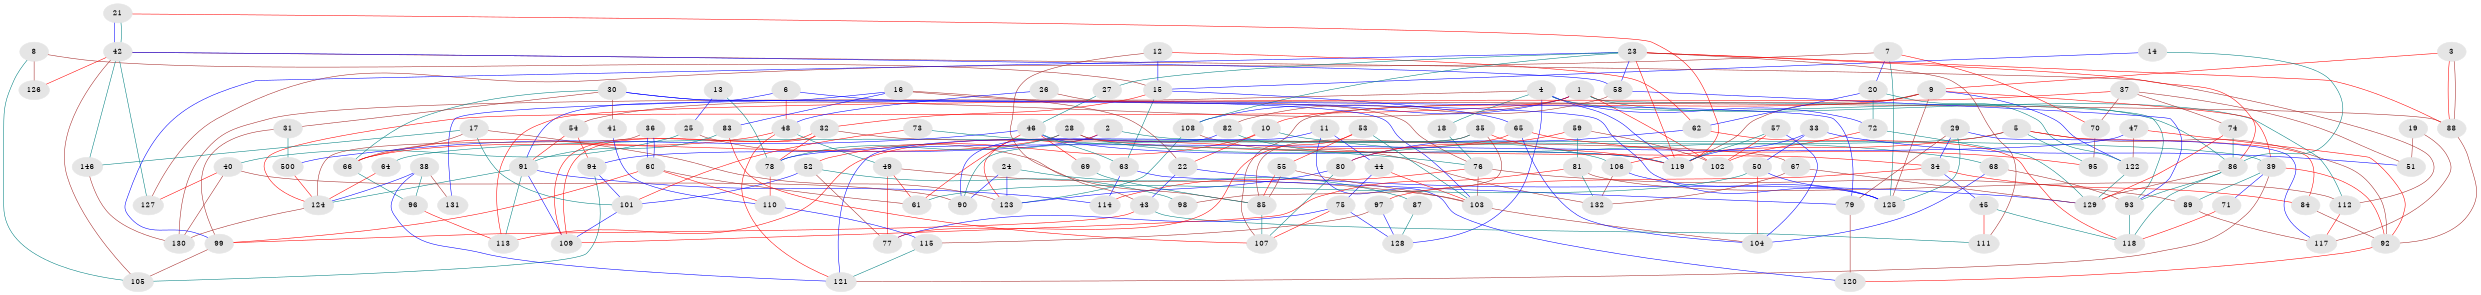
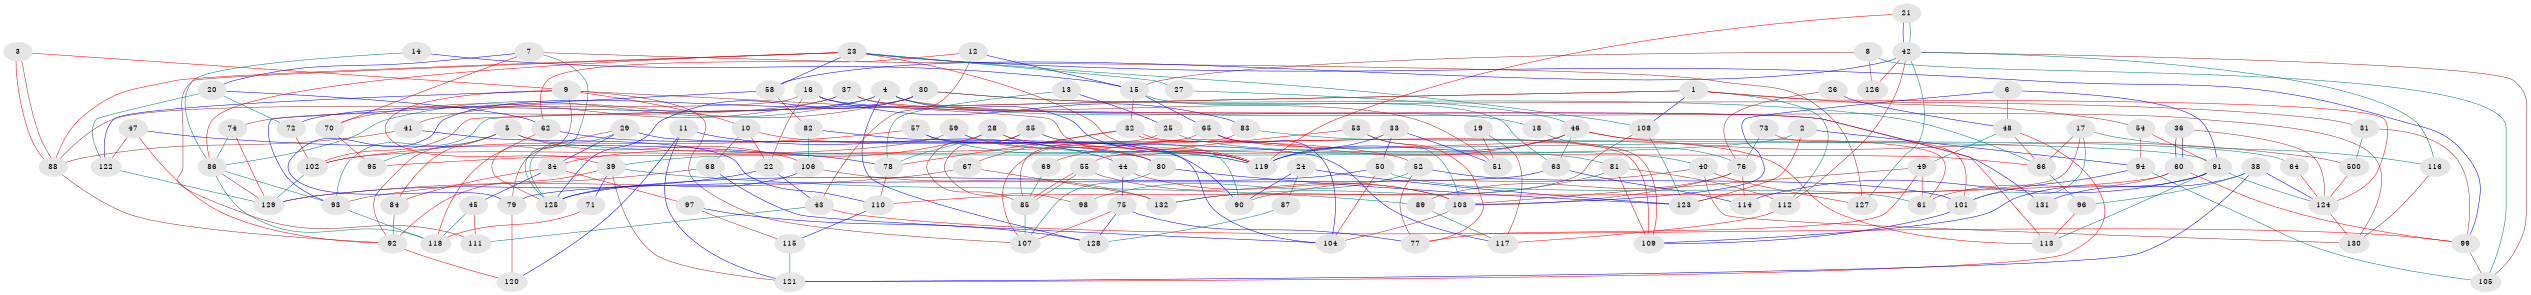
(659, 142) -> (1889, 149)
none -> (230, 145)
(2042, 163) -> (291, 186)
(87, 167) -> (2435, 167)
(439, 187) -> (2188, 186)
(2253, 228) -> (1461, 225)
